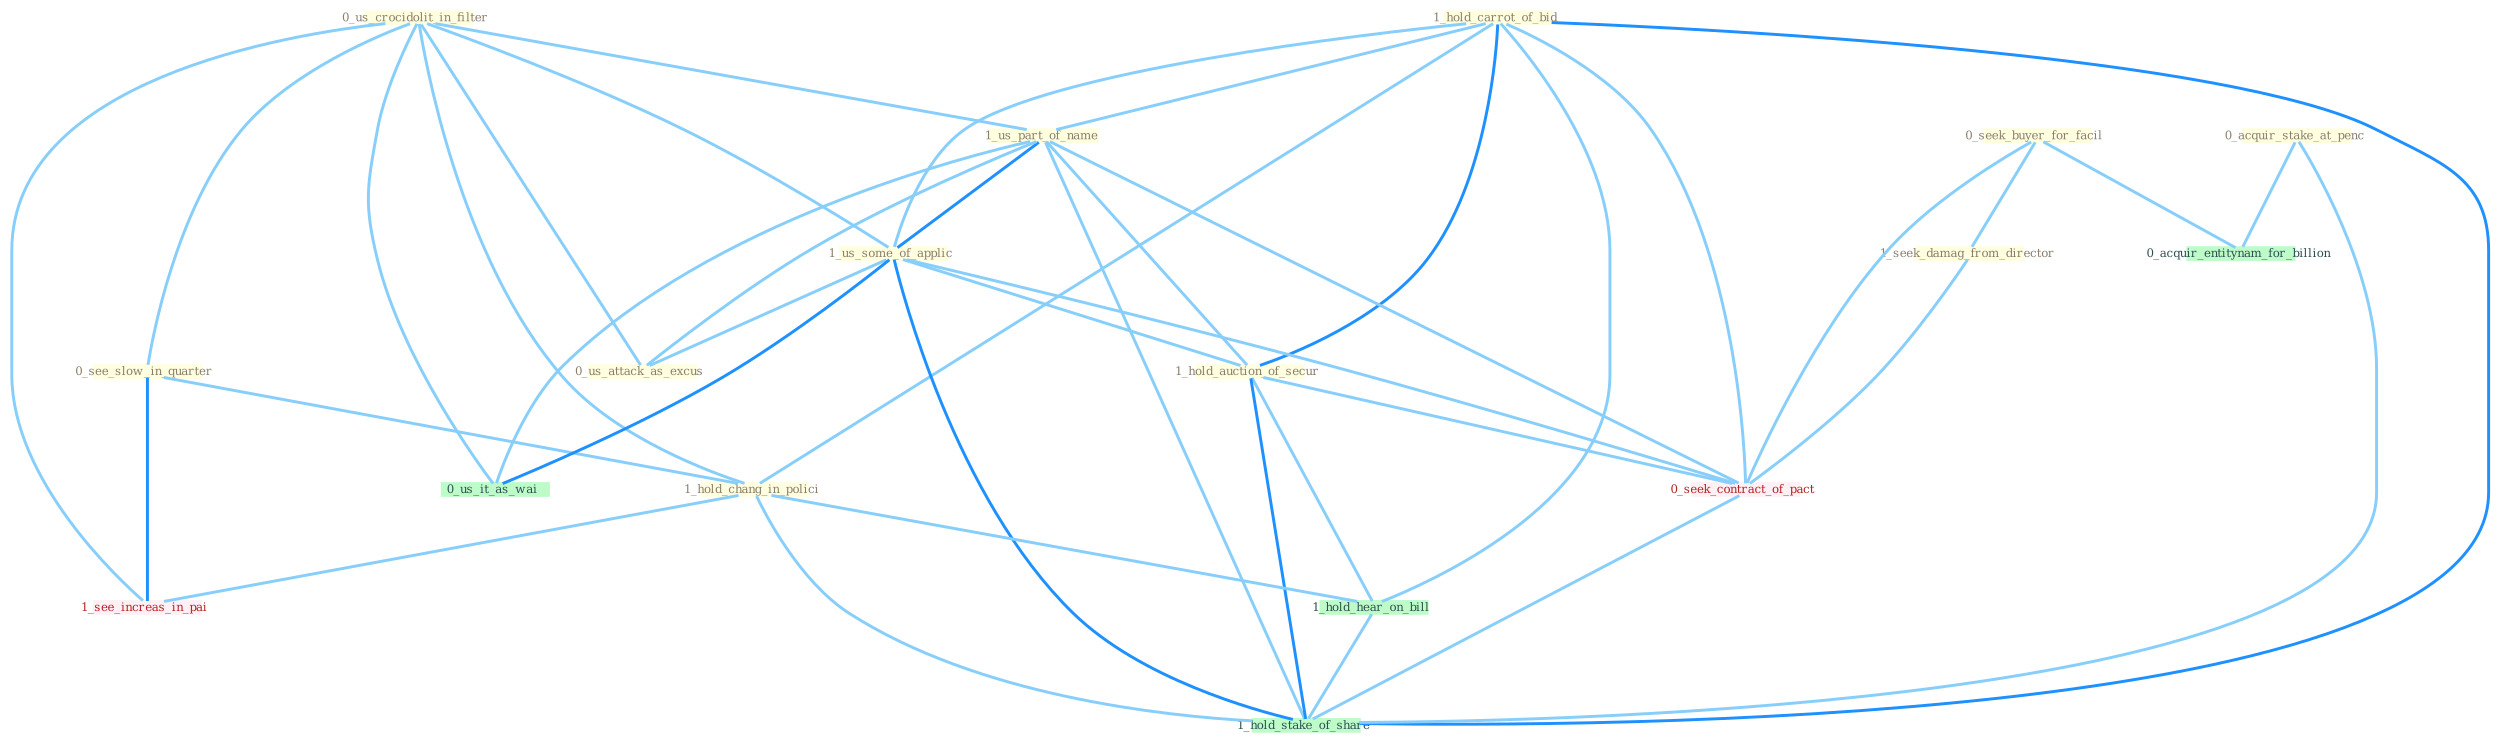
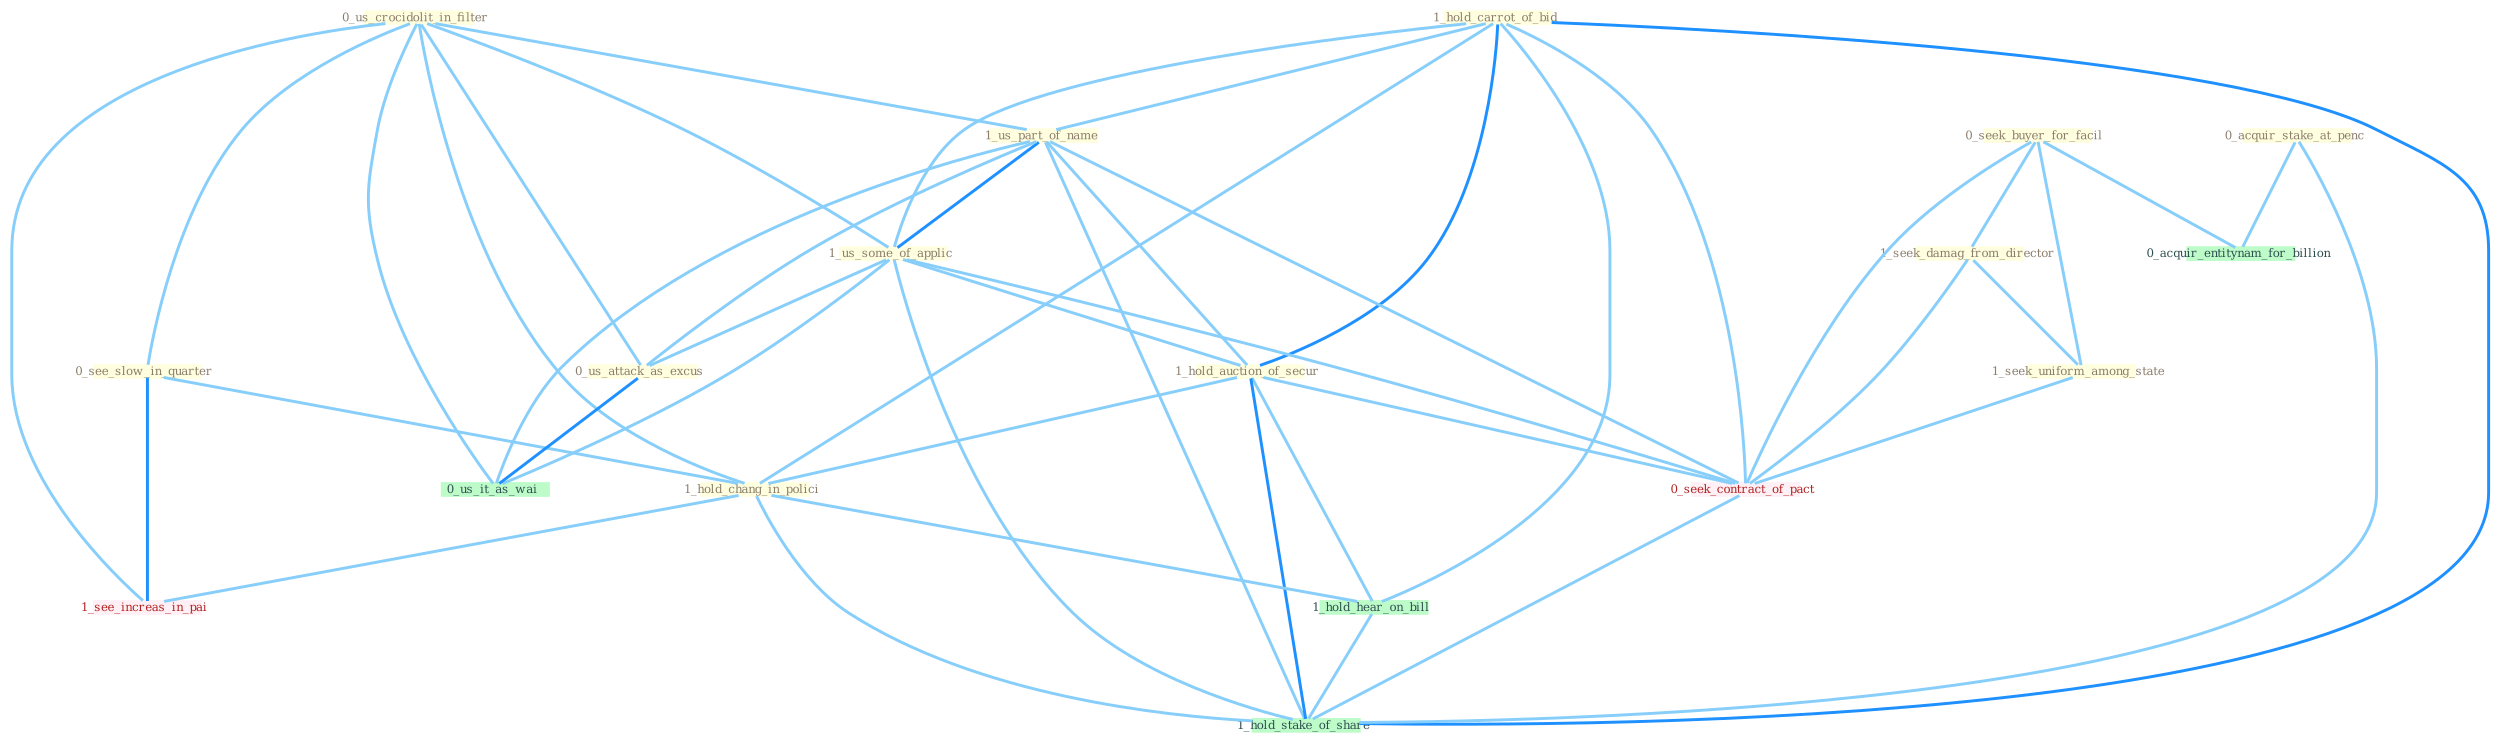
none -> (2082, 372)
(705, 387) -> (705, 387)
none -> (1003, 430)
none -> (569, 431)
(1033, 568) -> (1033, 568)
